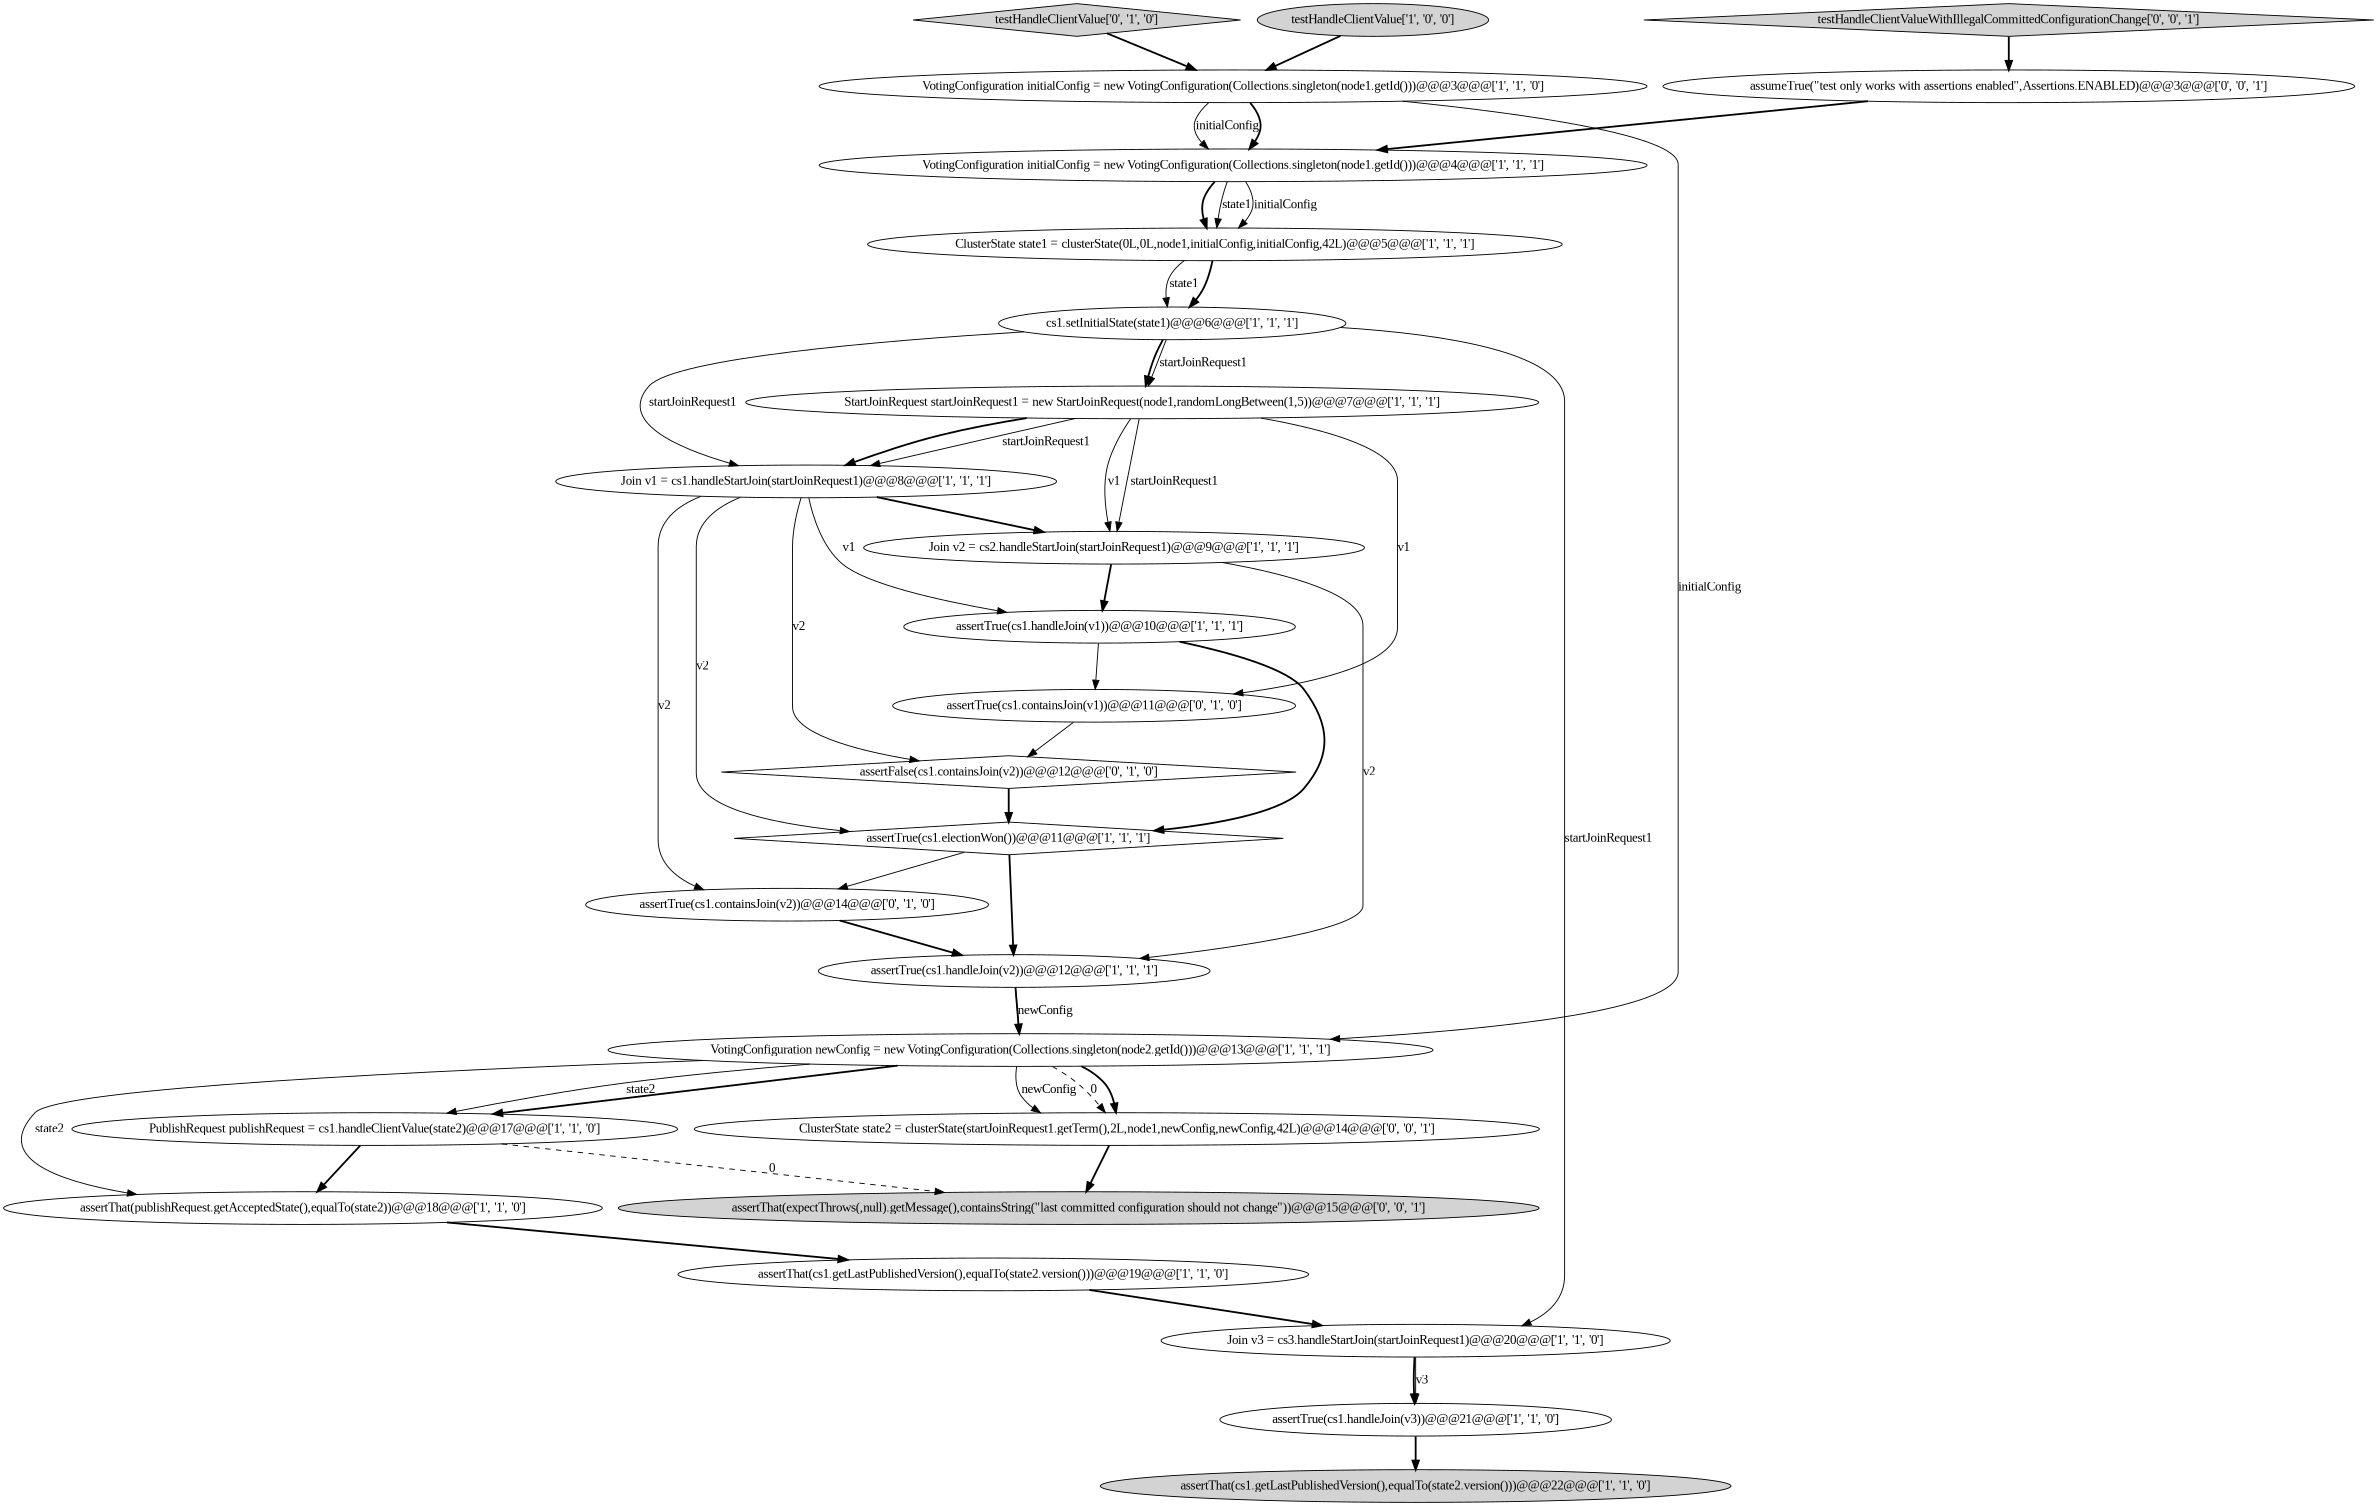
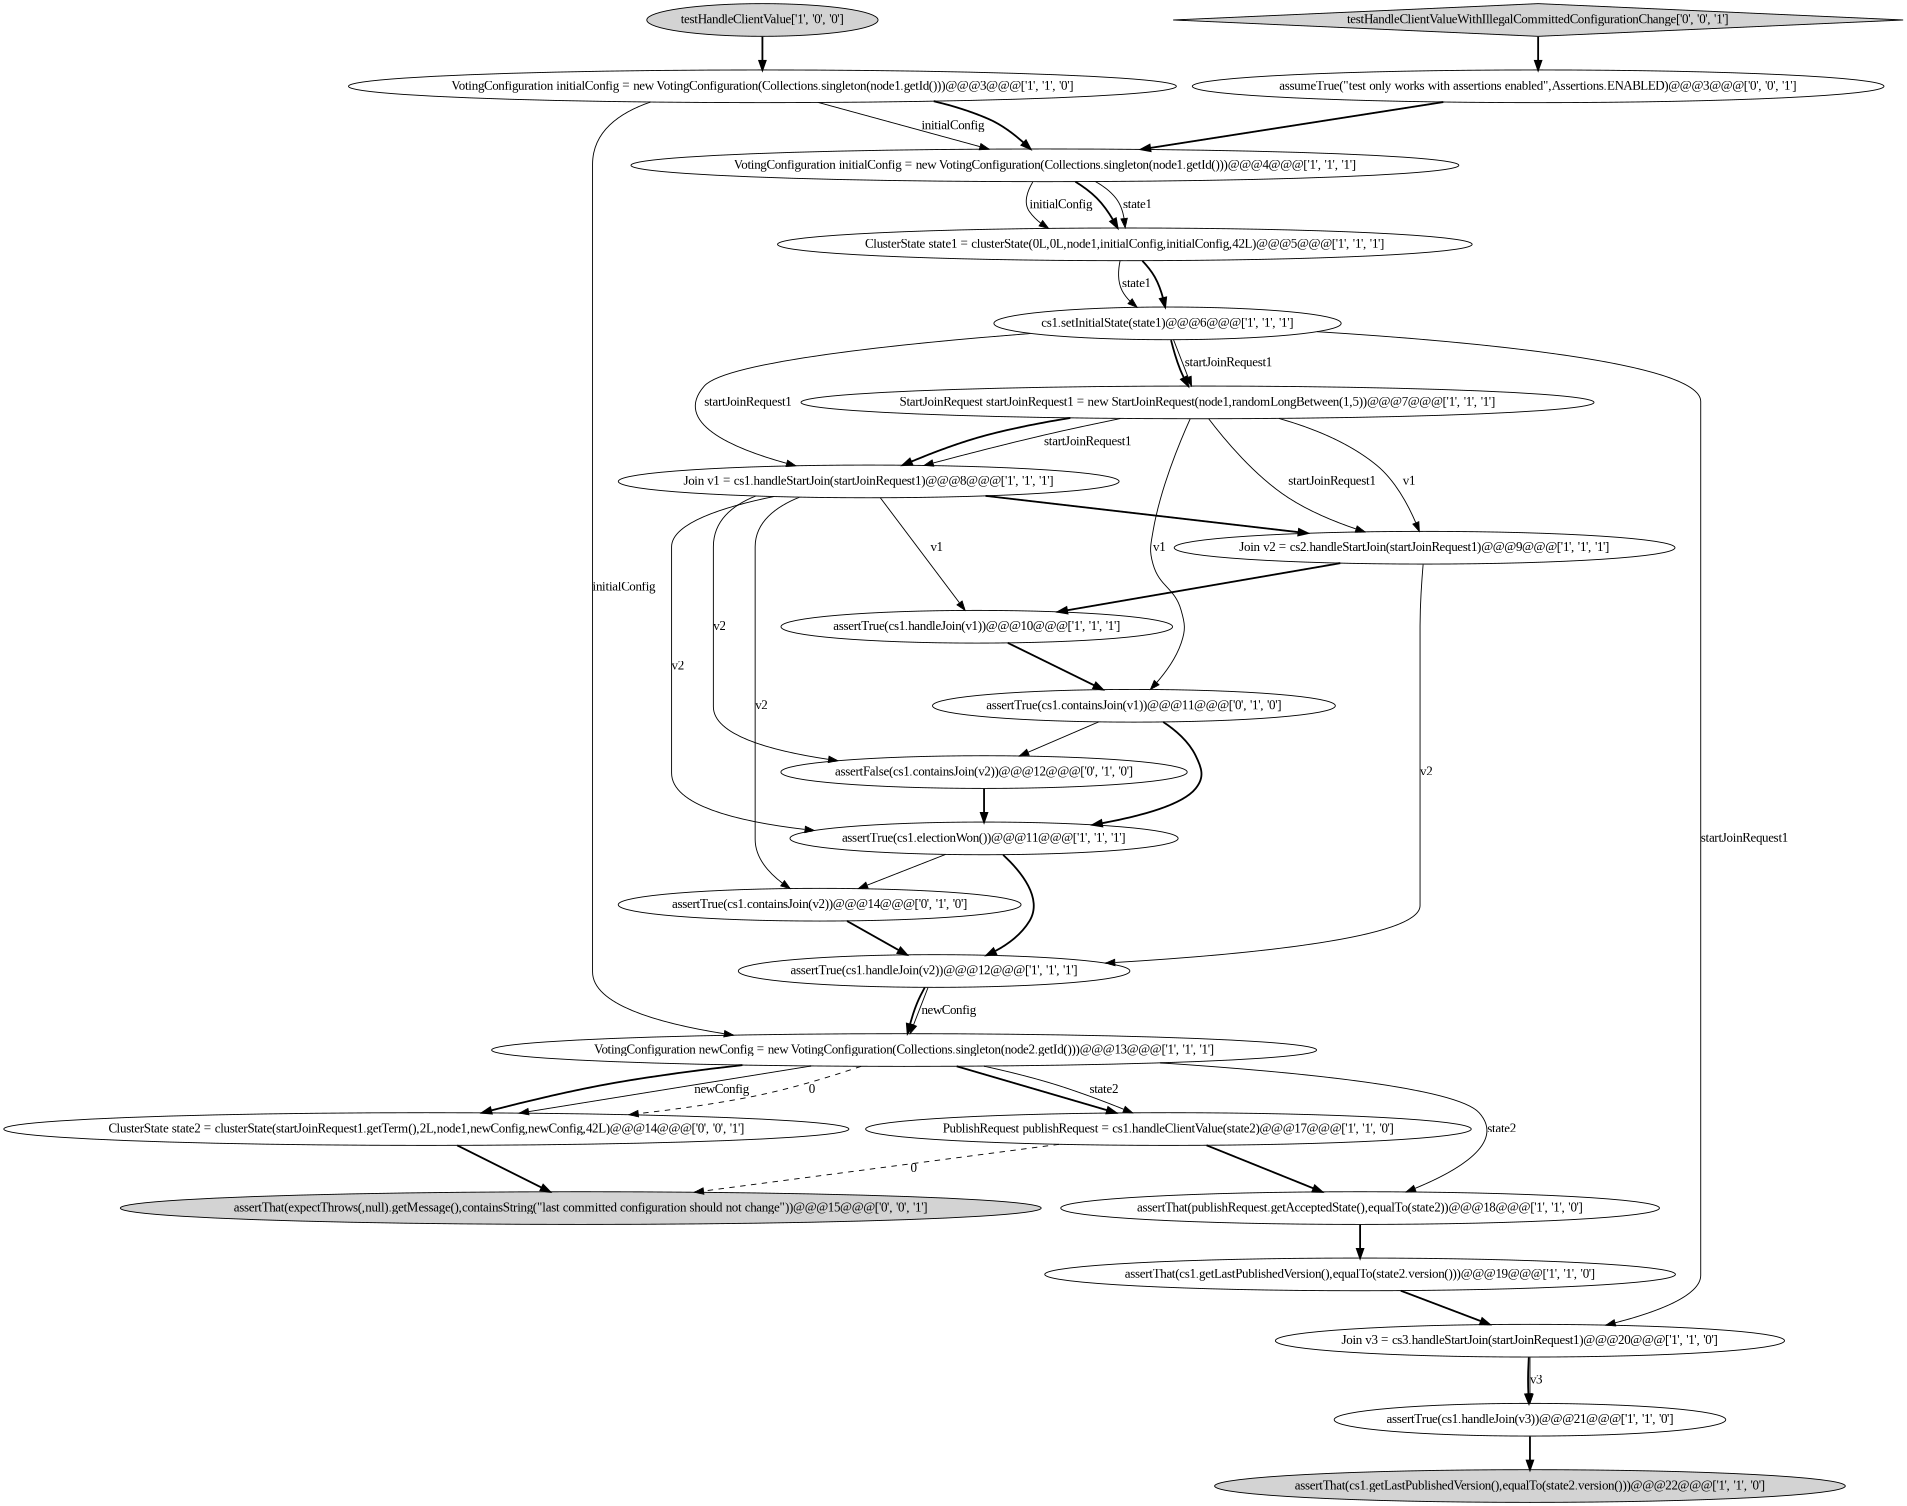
(1077, 20) -> none
(1097, 662) -> (1051, 664)
(1324, 746) -> (1189, 795)
(1009, 772) -> (984, 772)
(1009, 838) -> (984, 838)
